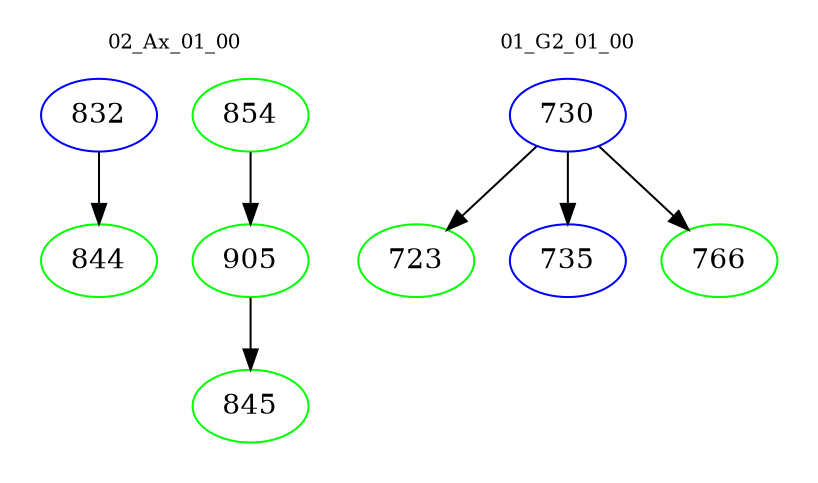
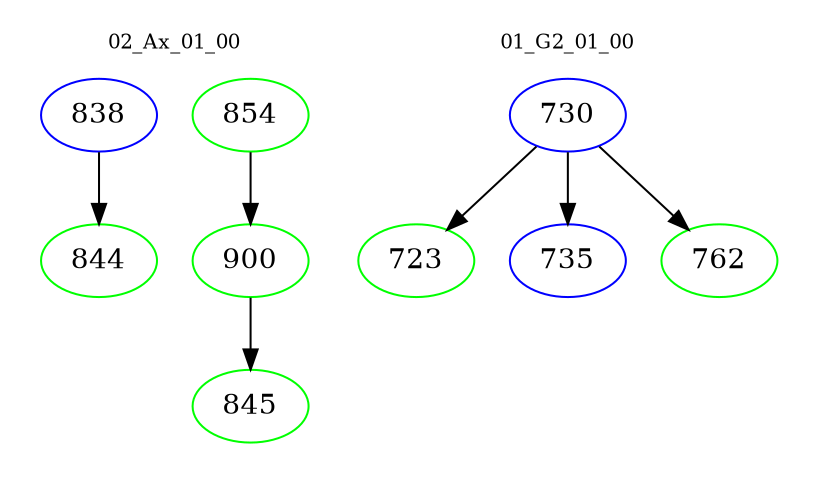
(99, 115) -> (99, 115)
(251, 261) -> (251, 261)
(719, 261) -> (719, 261)
